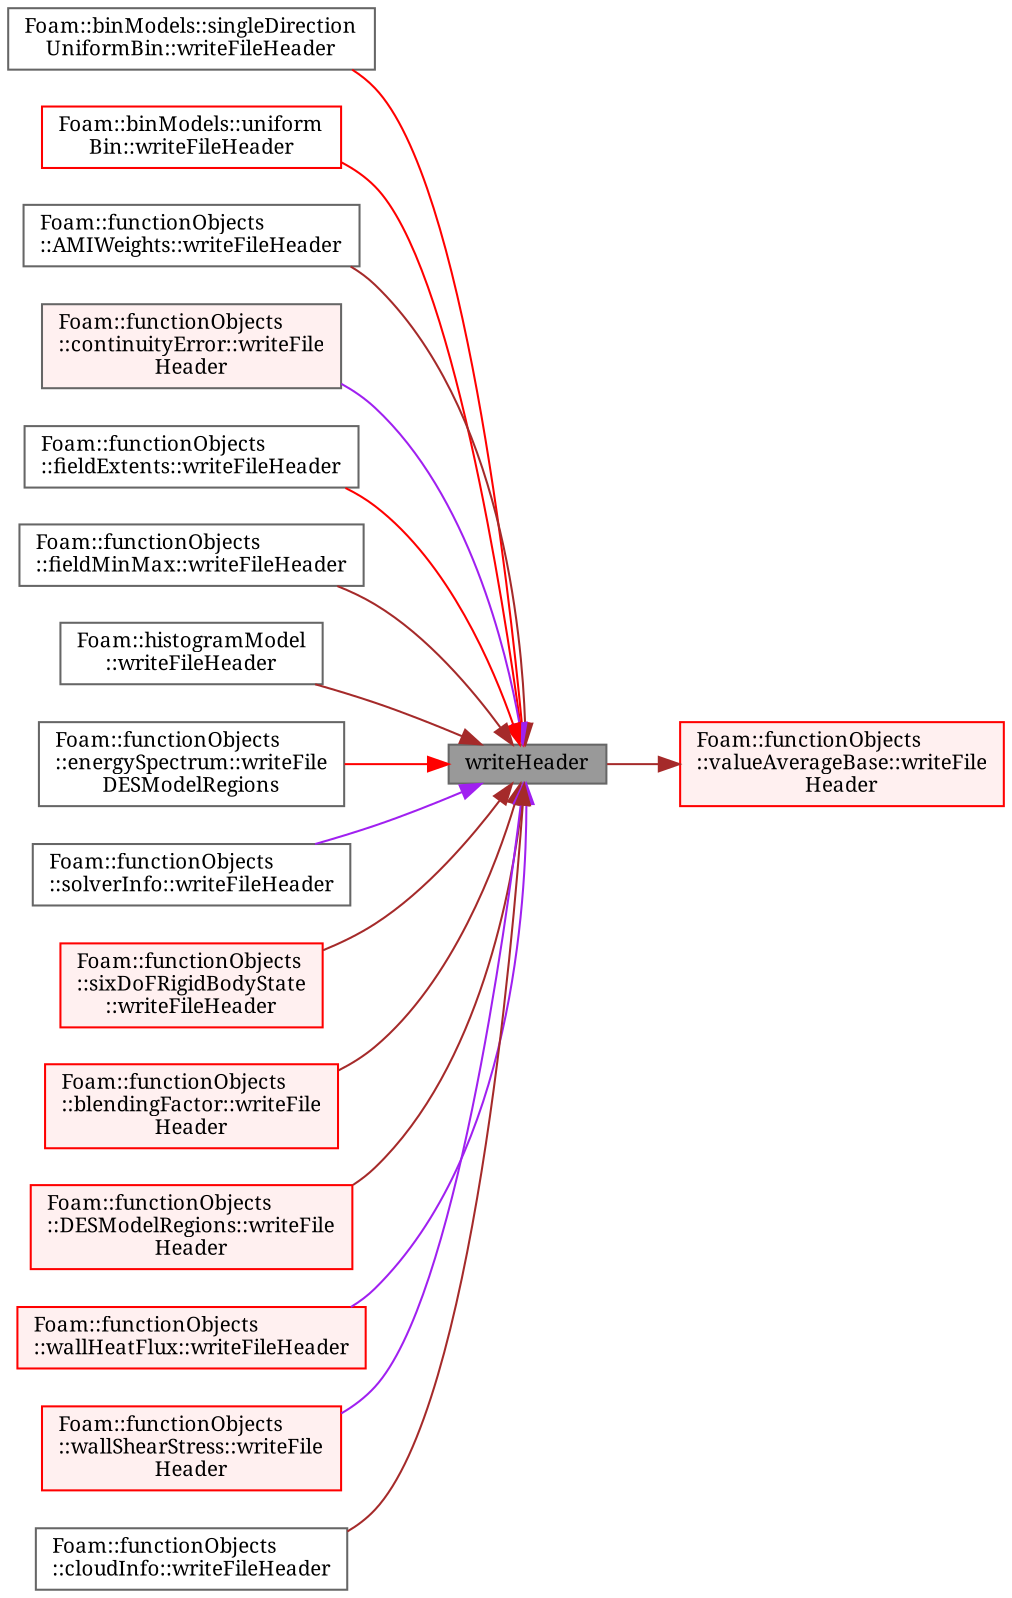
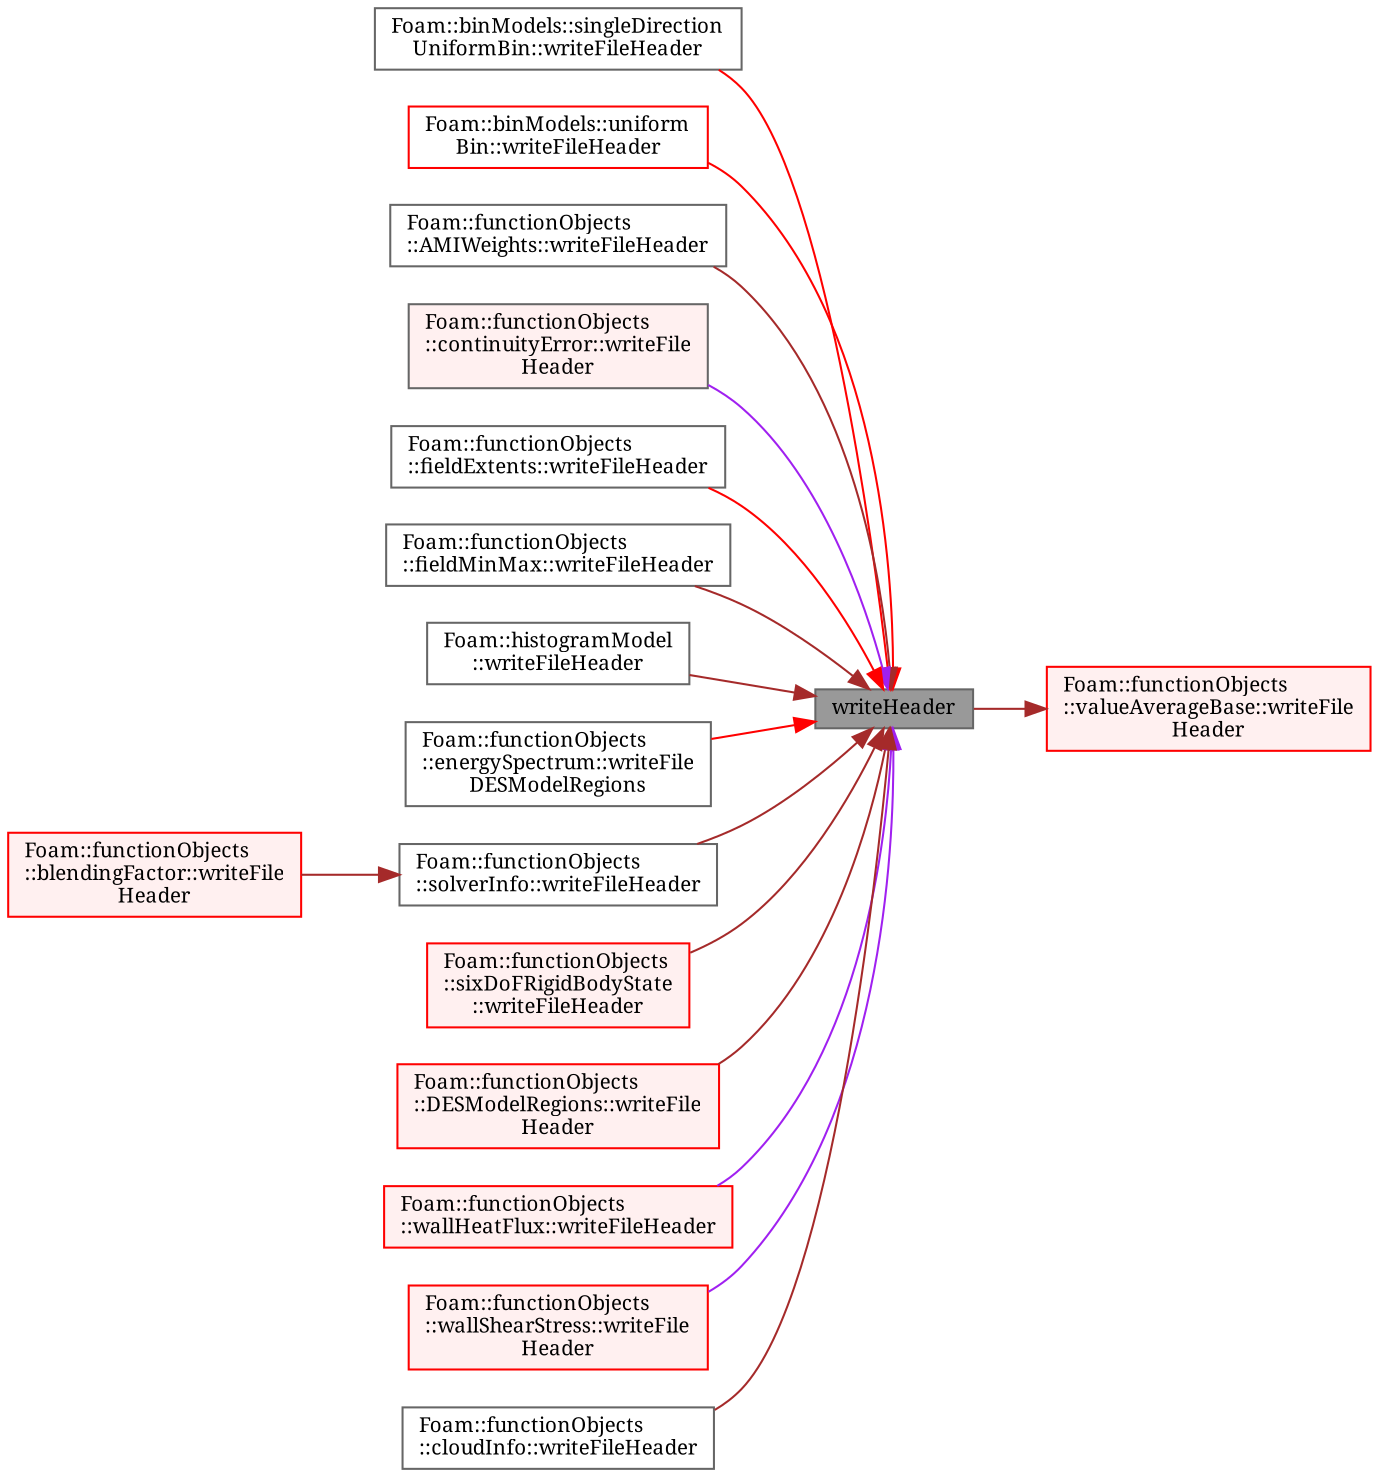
(389, 821) -> (782, 802)
(450, 954) -> (340, 875)
